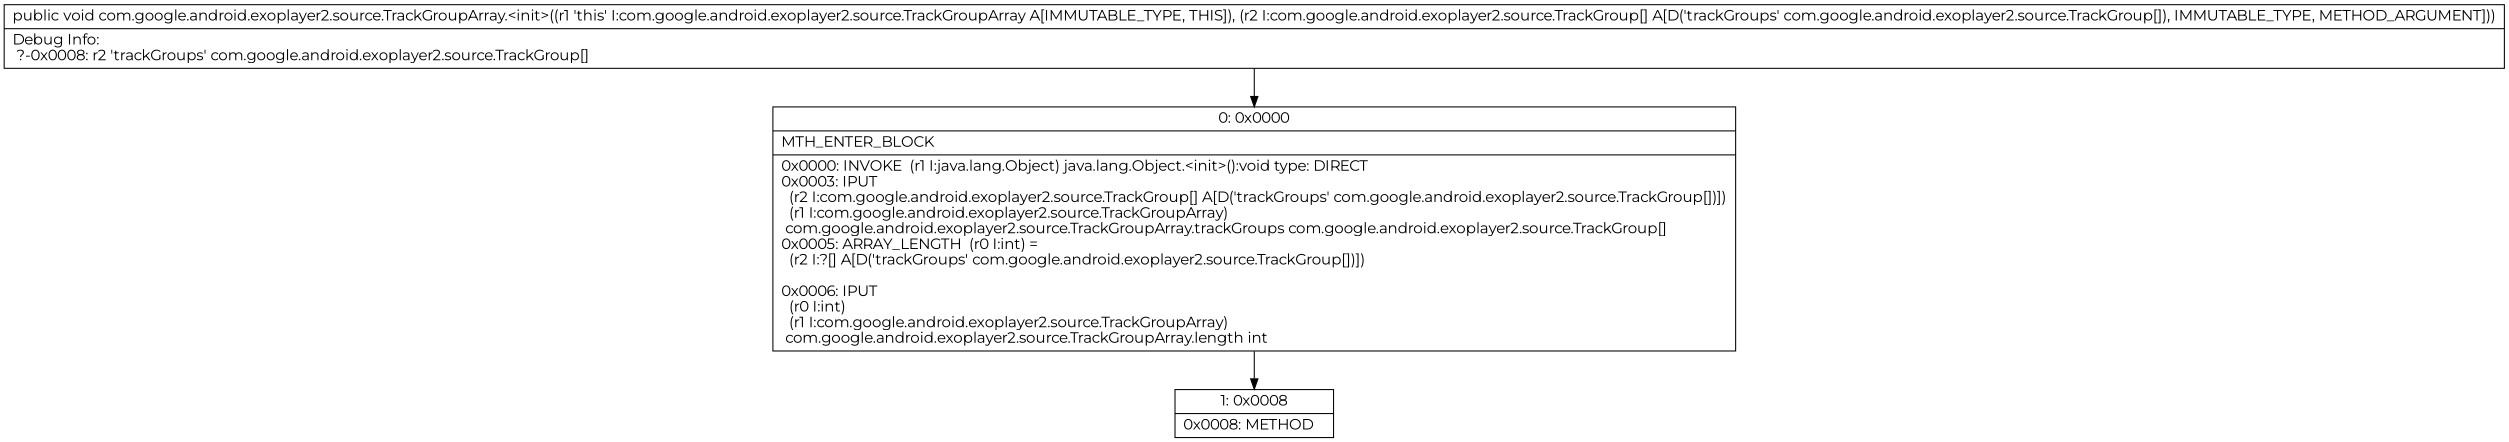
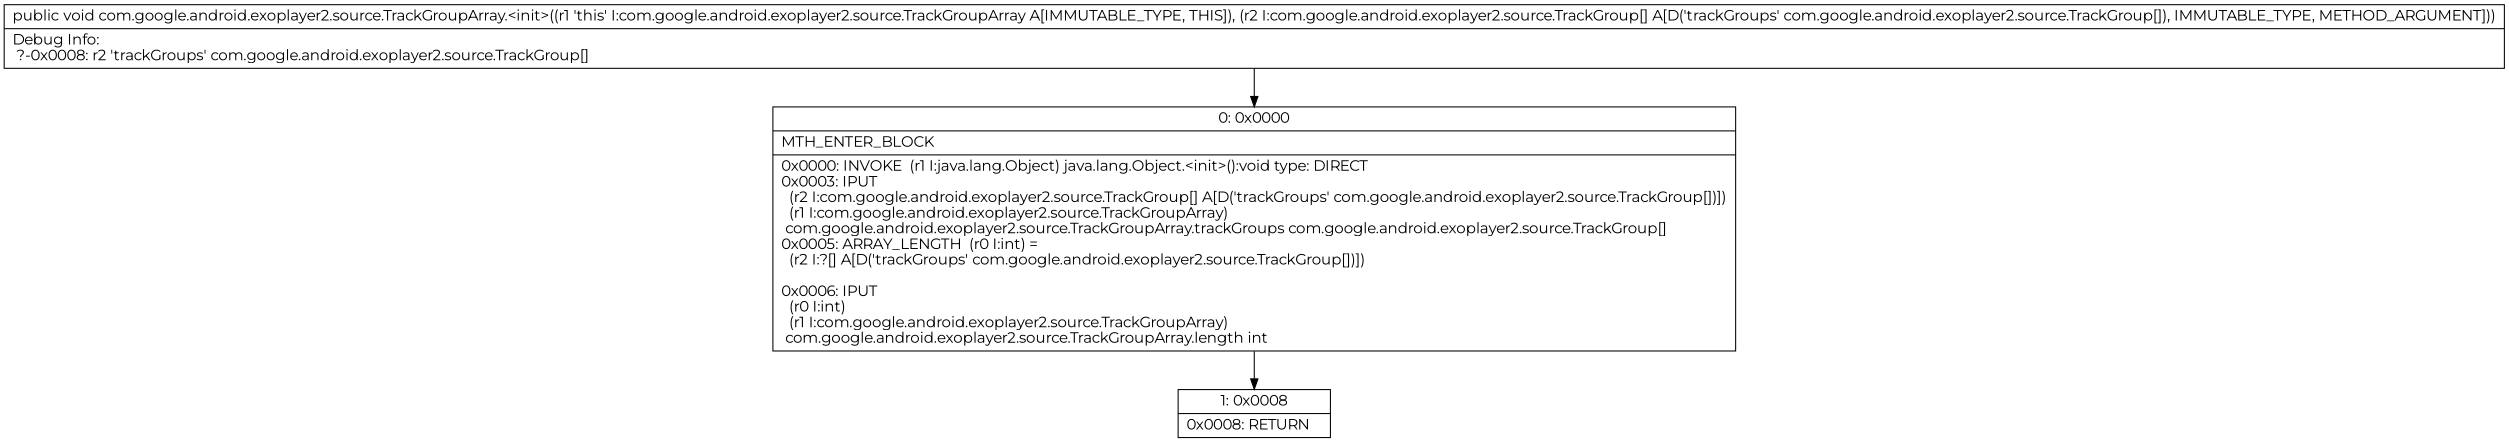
(1254, 425) -> (1254, 425)
